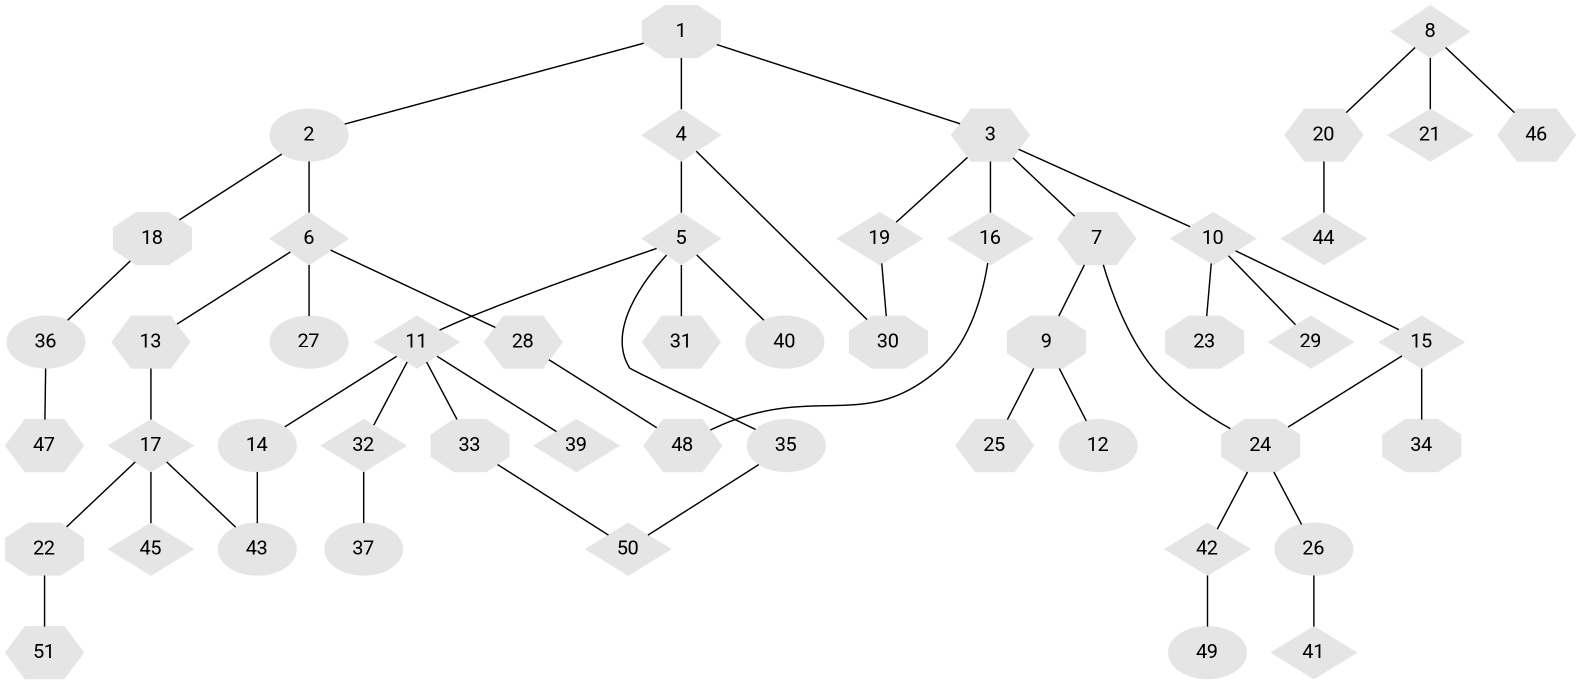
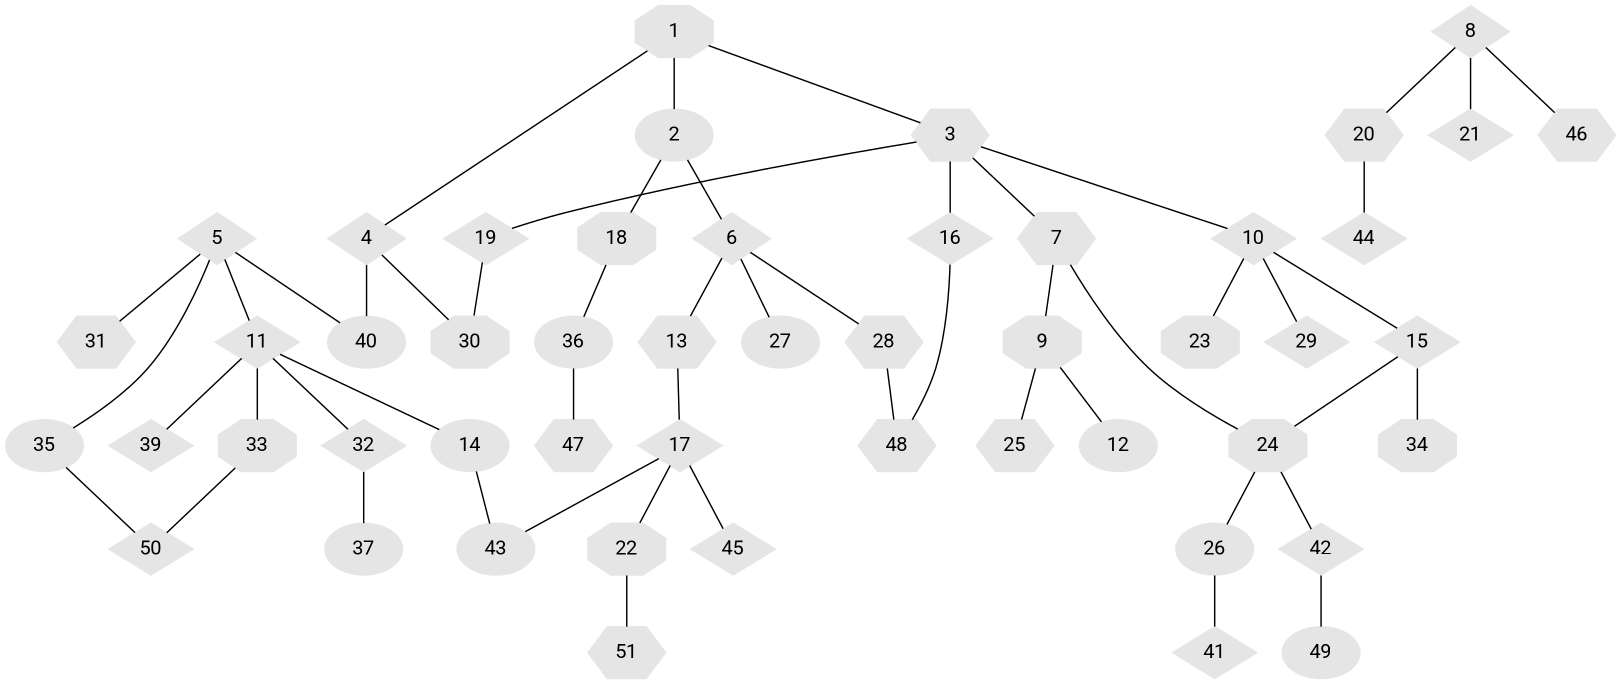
(681, 187) -> (367, 291)
